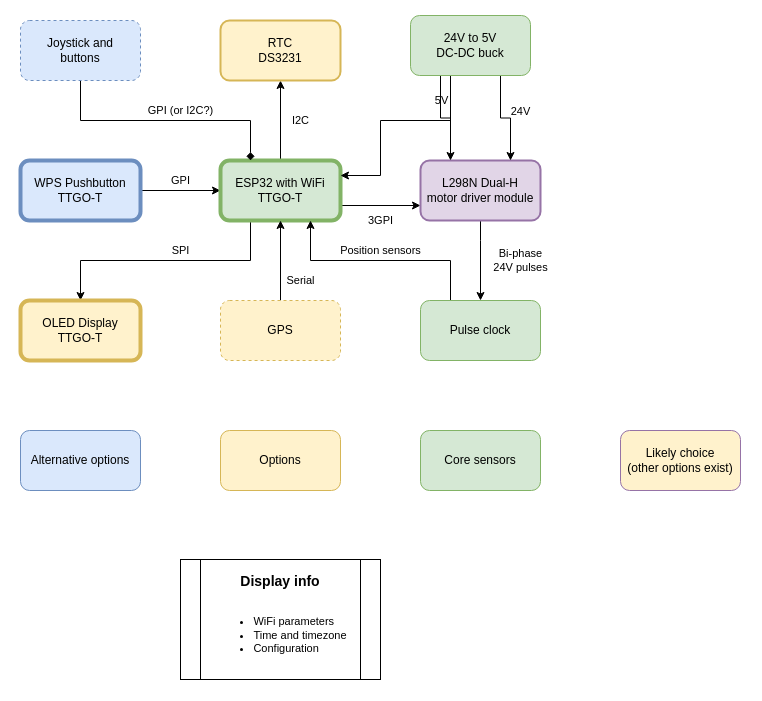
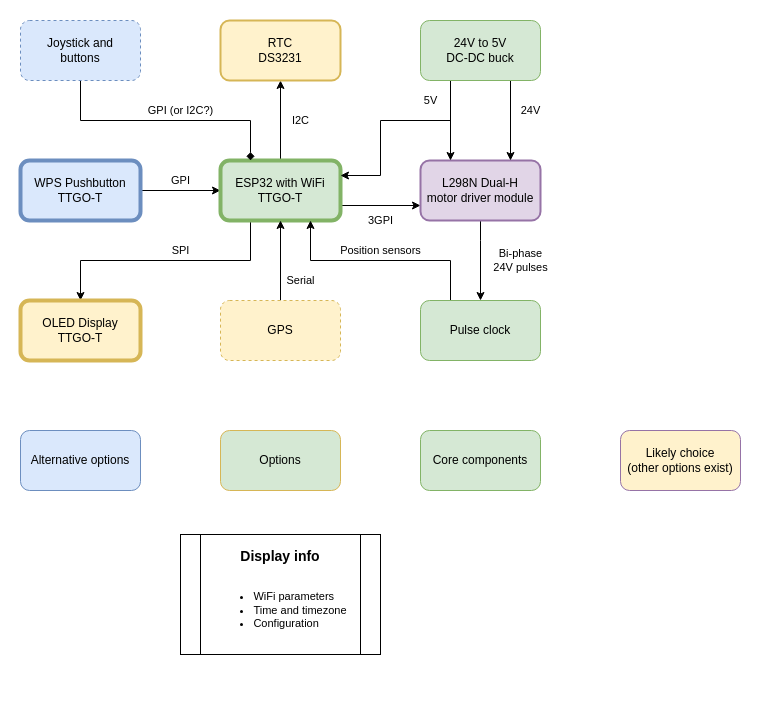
(471, 46) -> (481, 51)
(281, 461) -> (281, 461)
(481, 461) -> (481, 461)
(281, 620) -> (281, 595)
